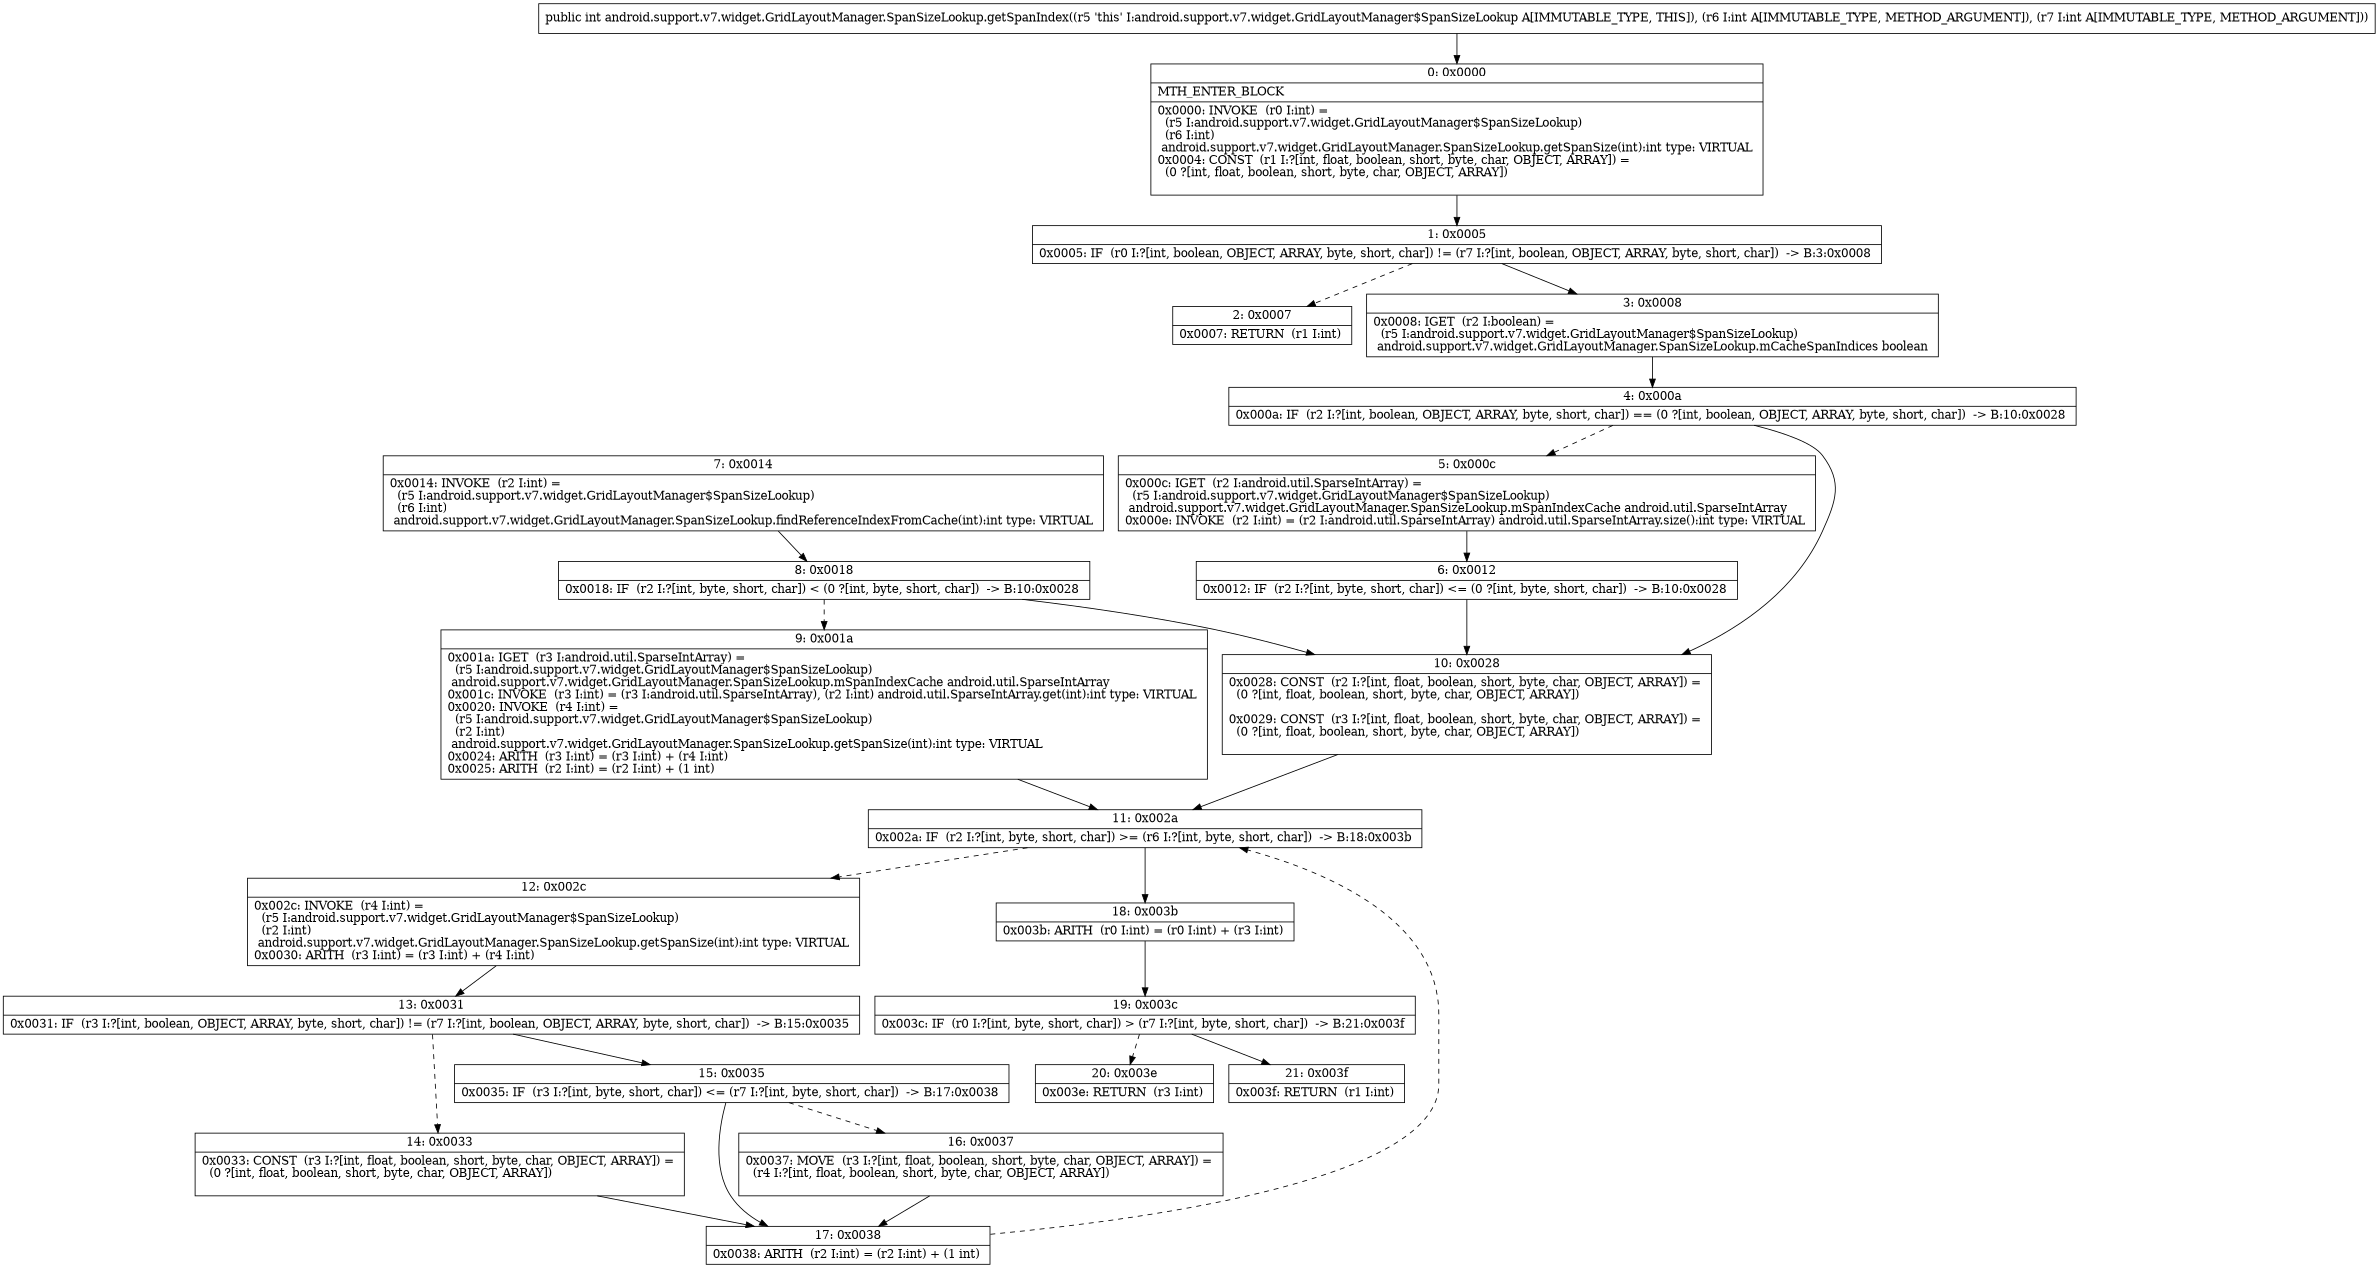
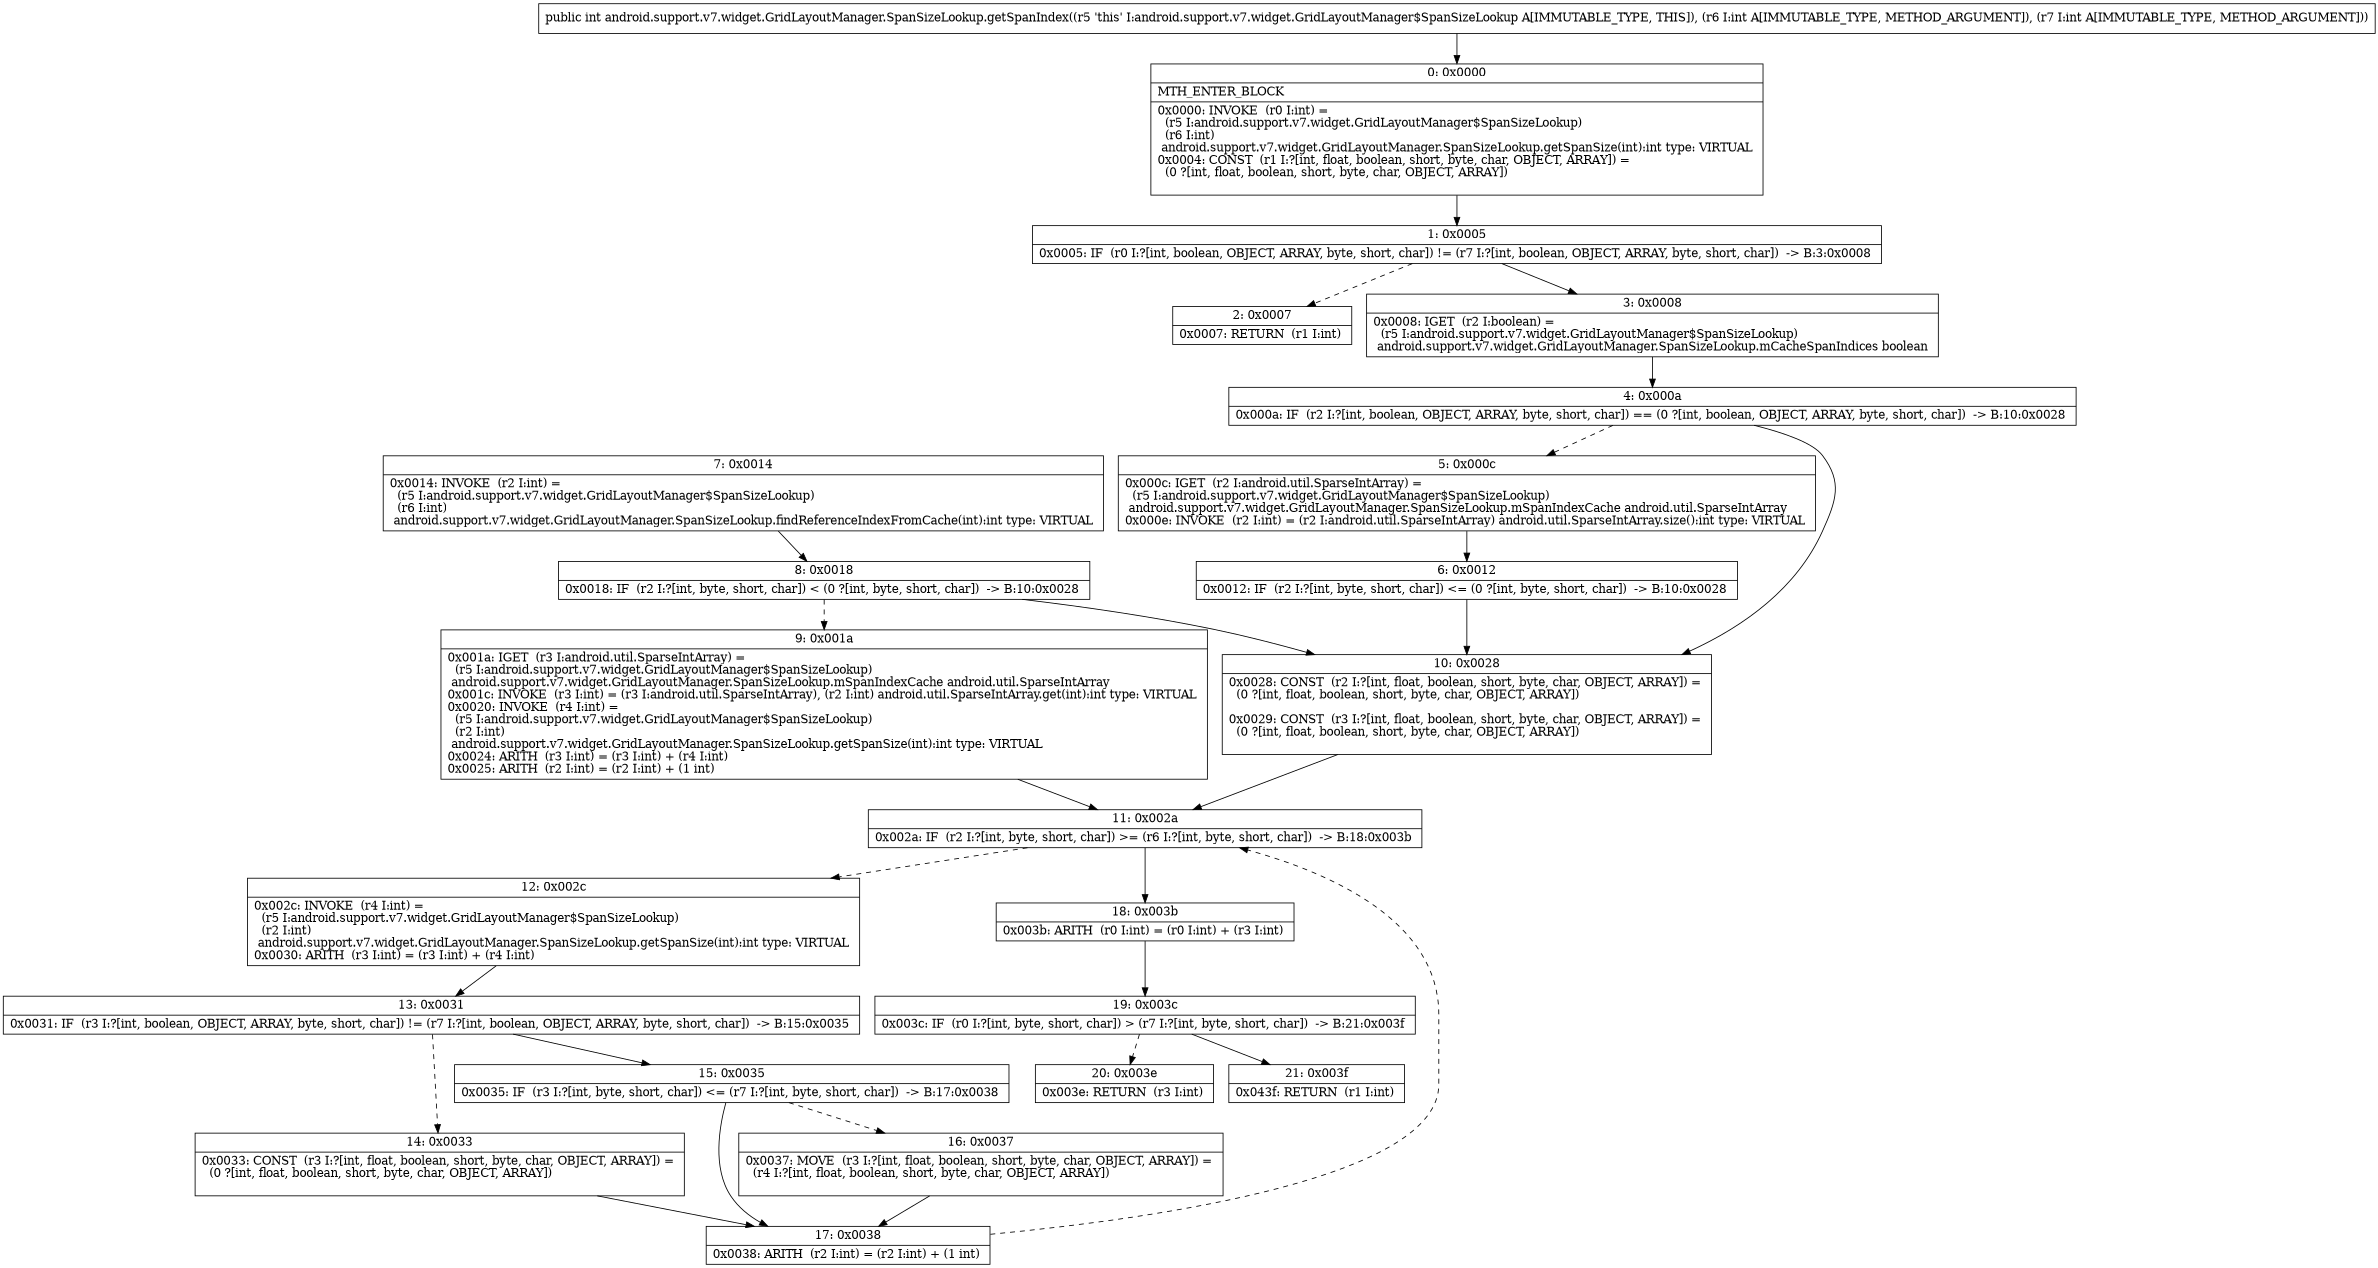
(1317, 1093) -> (1317, 1093)
